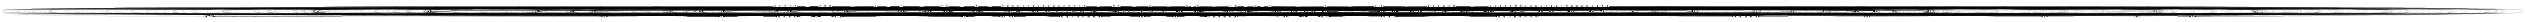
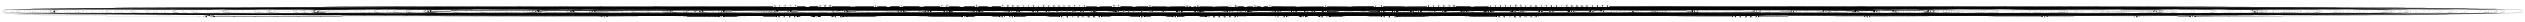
none -> (54, 11)
